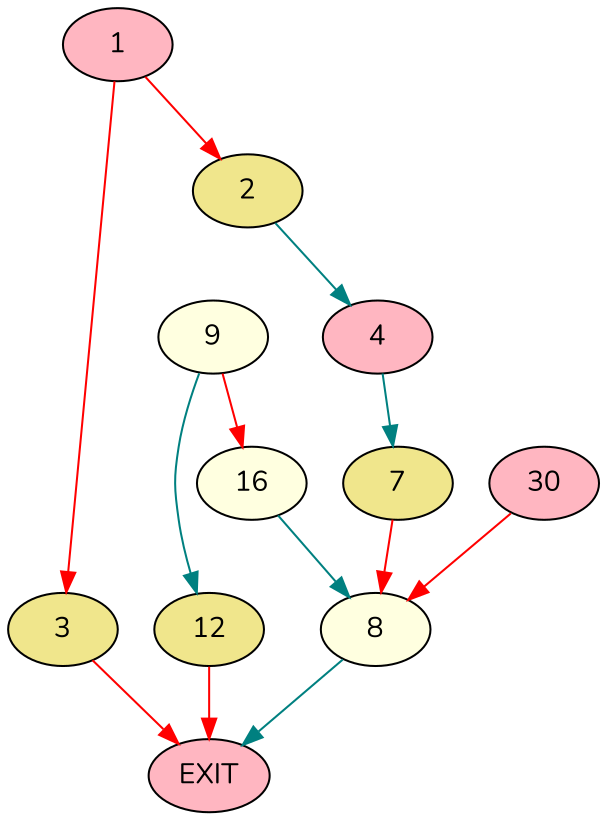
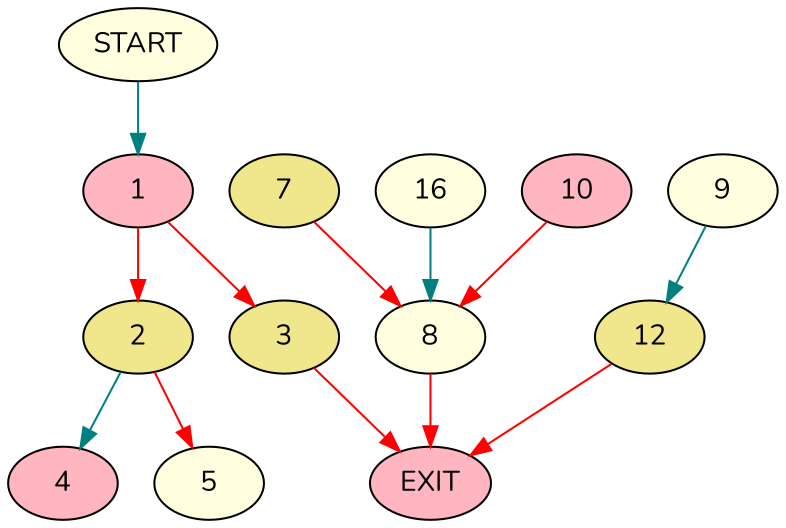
none -> (138, 45)
(230, 400) -> none
(386, 400) -> none
none -> (209, 483)
(544, 483) -> (577, 191)
(301, 696) -> (430, 400)
